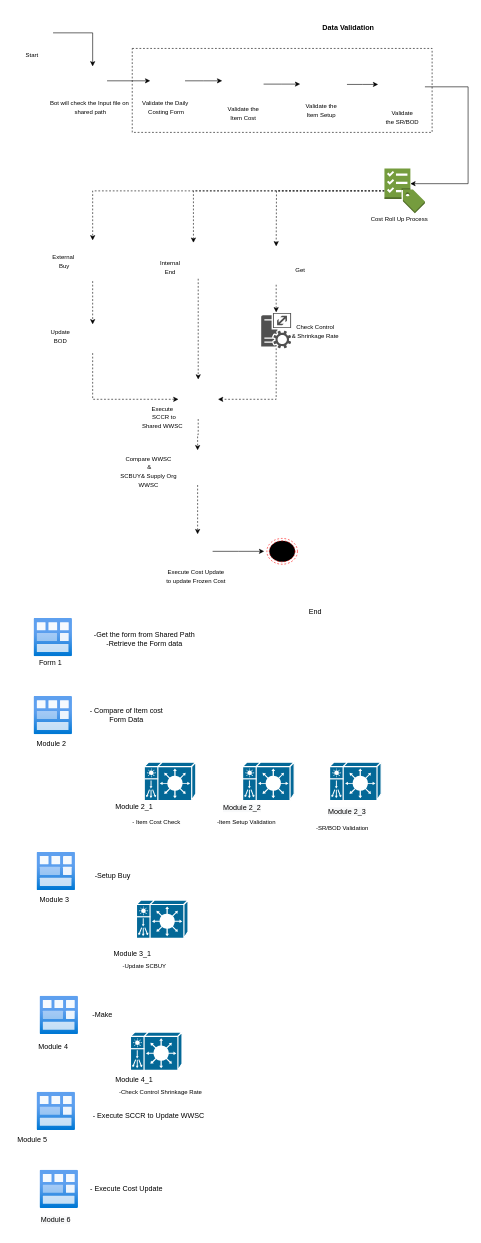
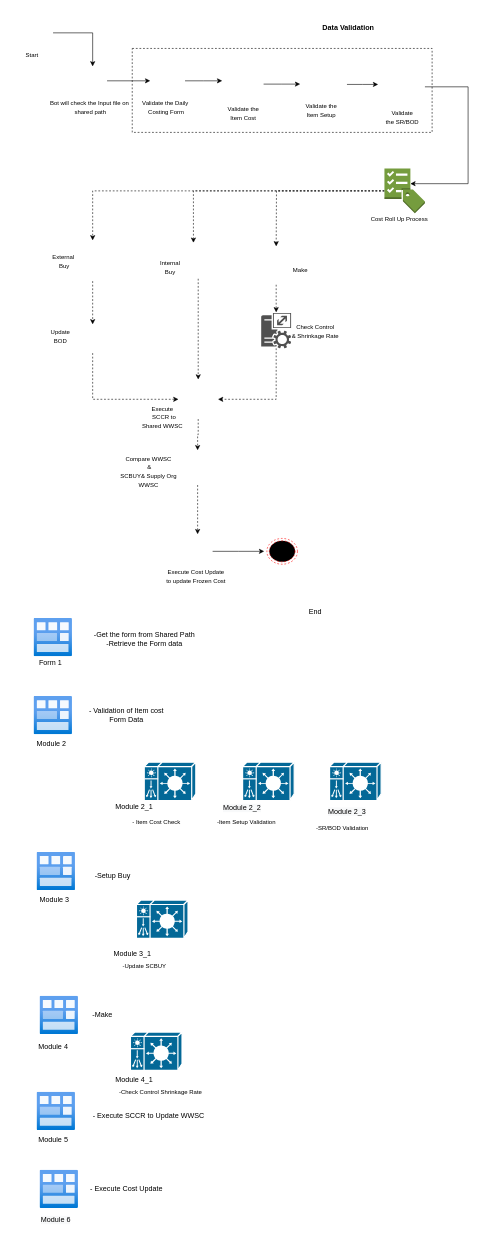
(170, 267) -> (170, 267)
(301, 270) -> (301, 270)
(127, 716) -> (127, 716)
(32, 1140) -> (53, 1140)
